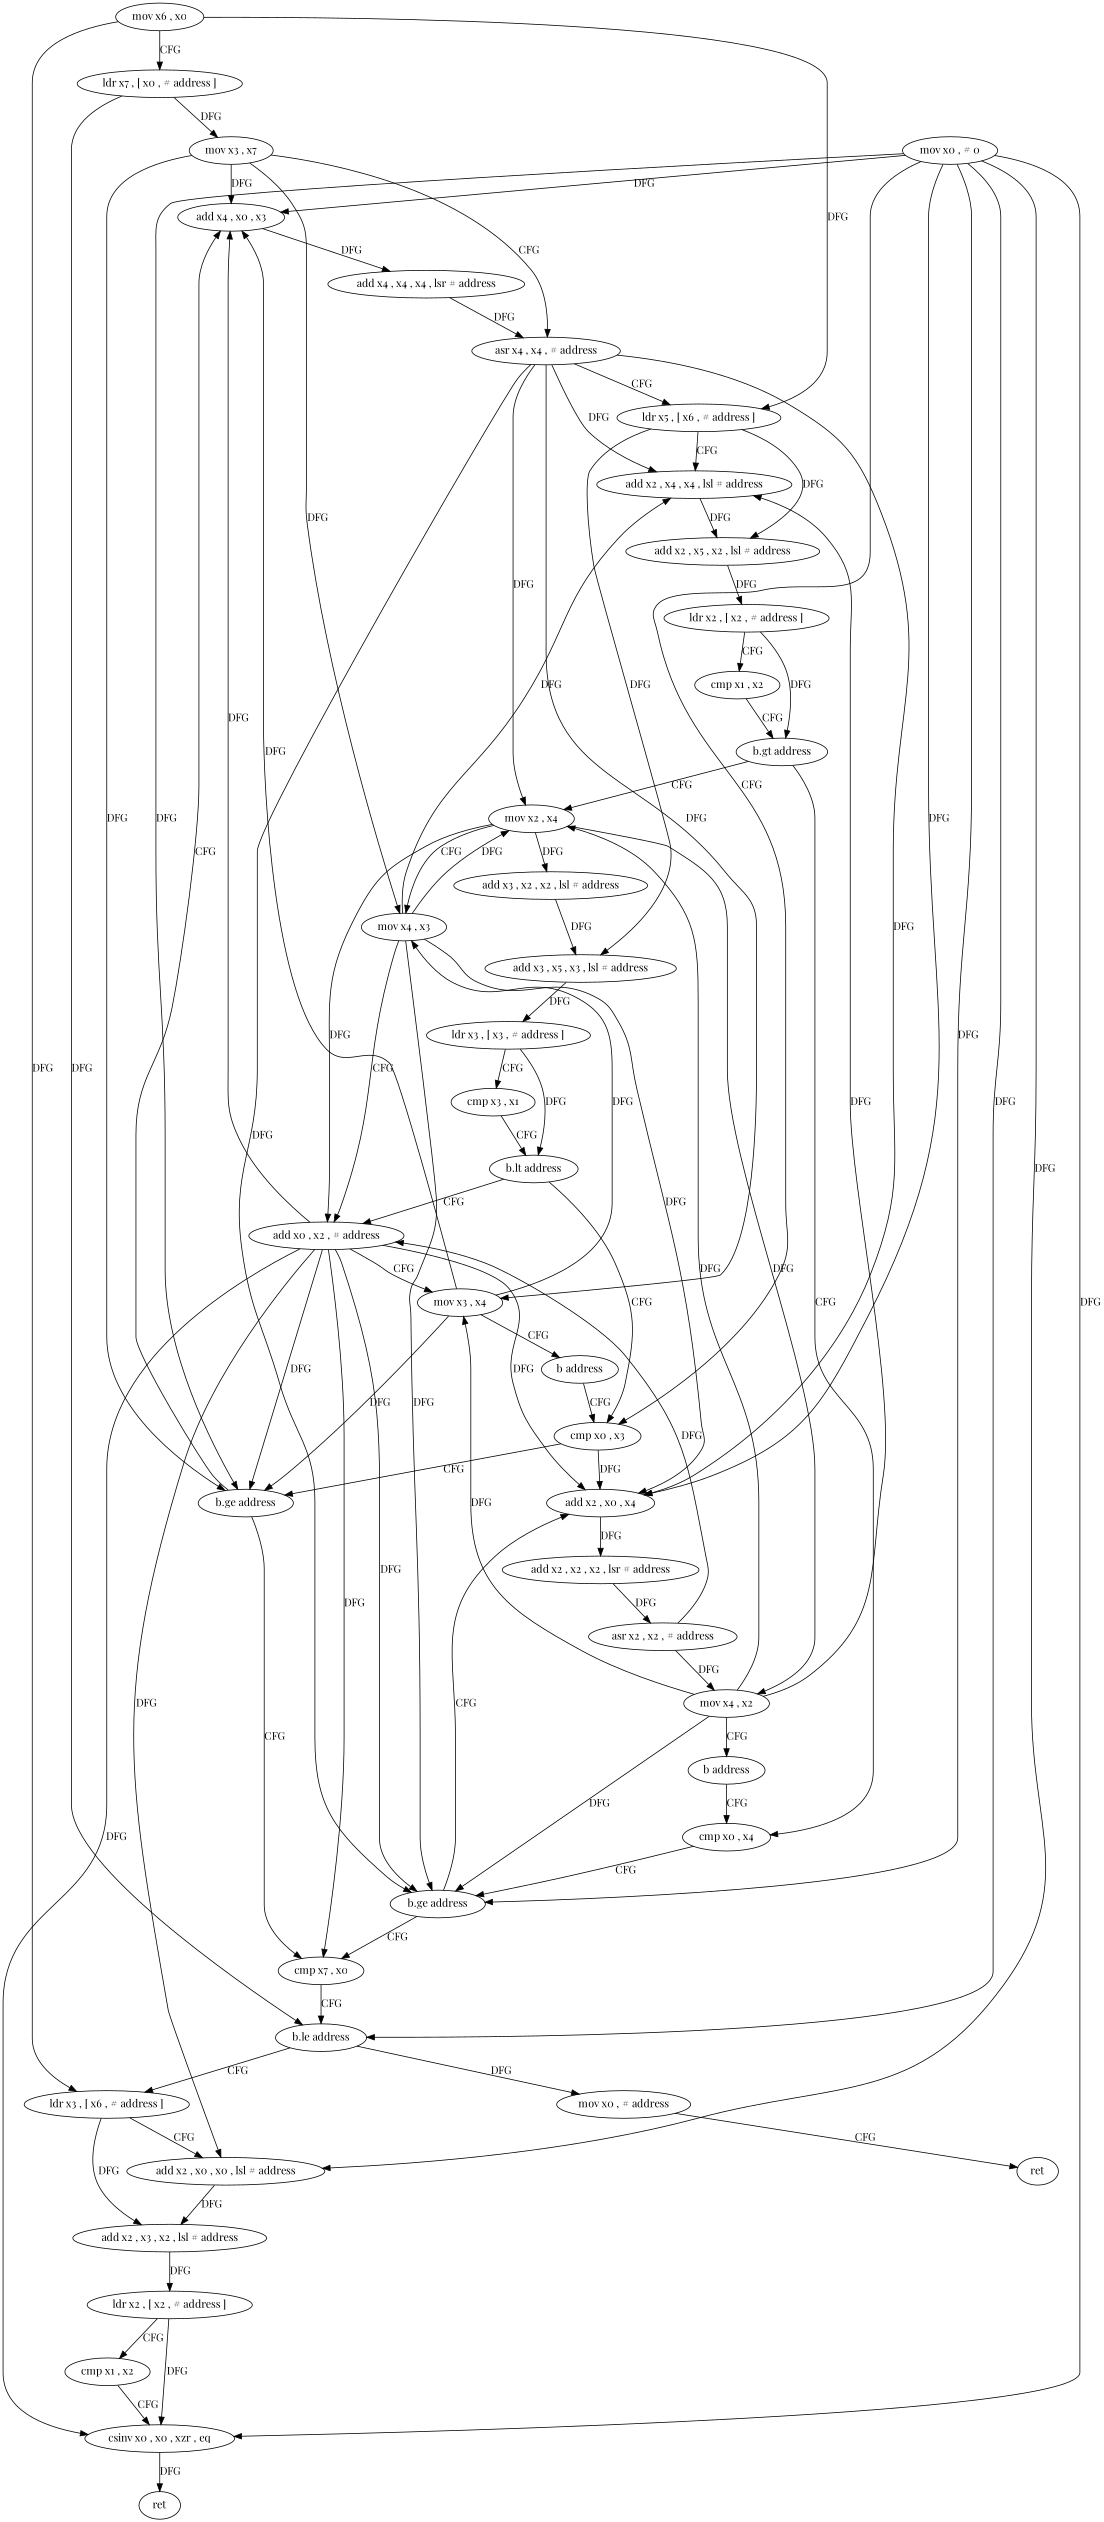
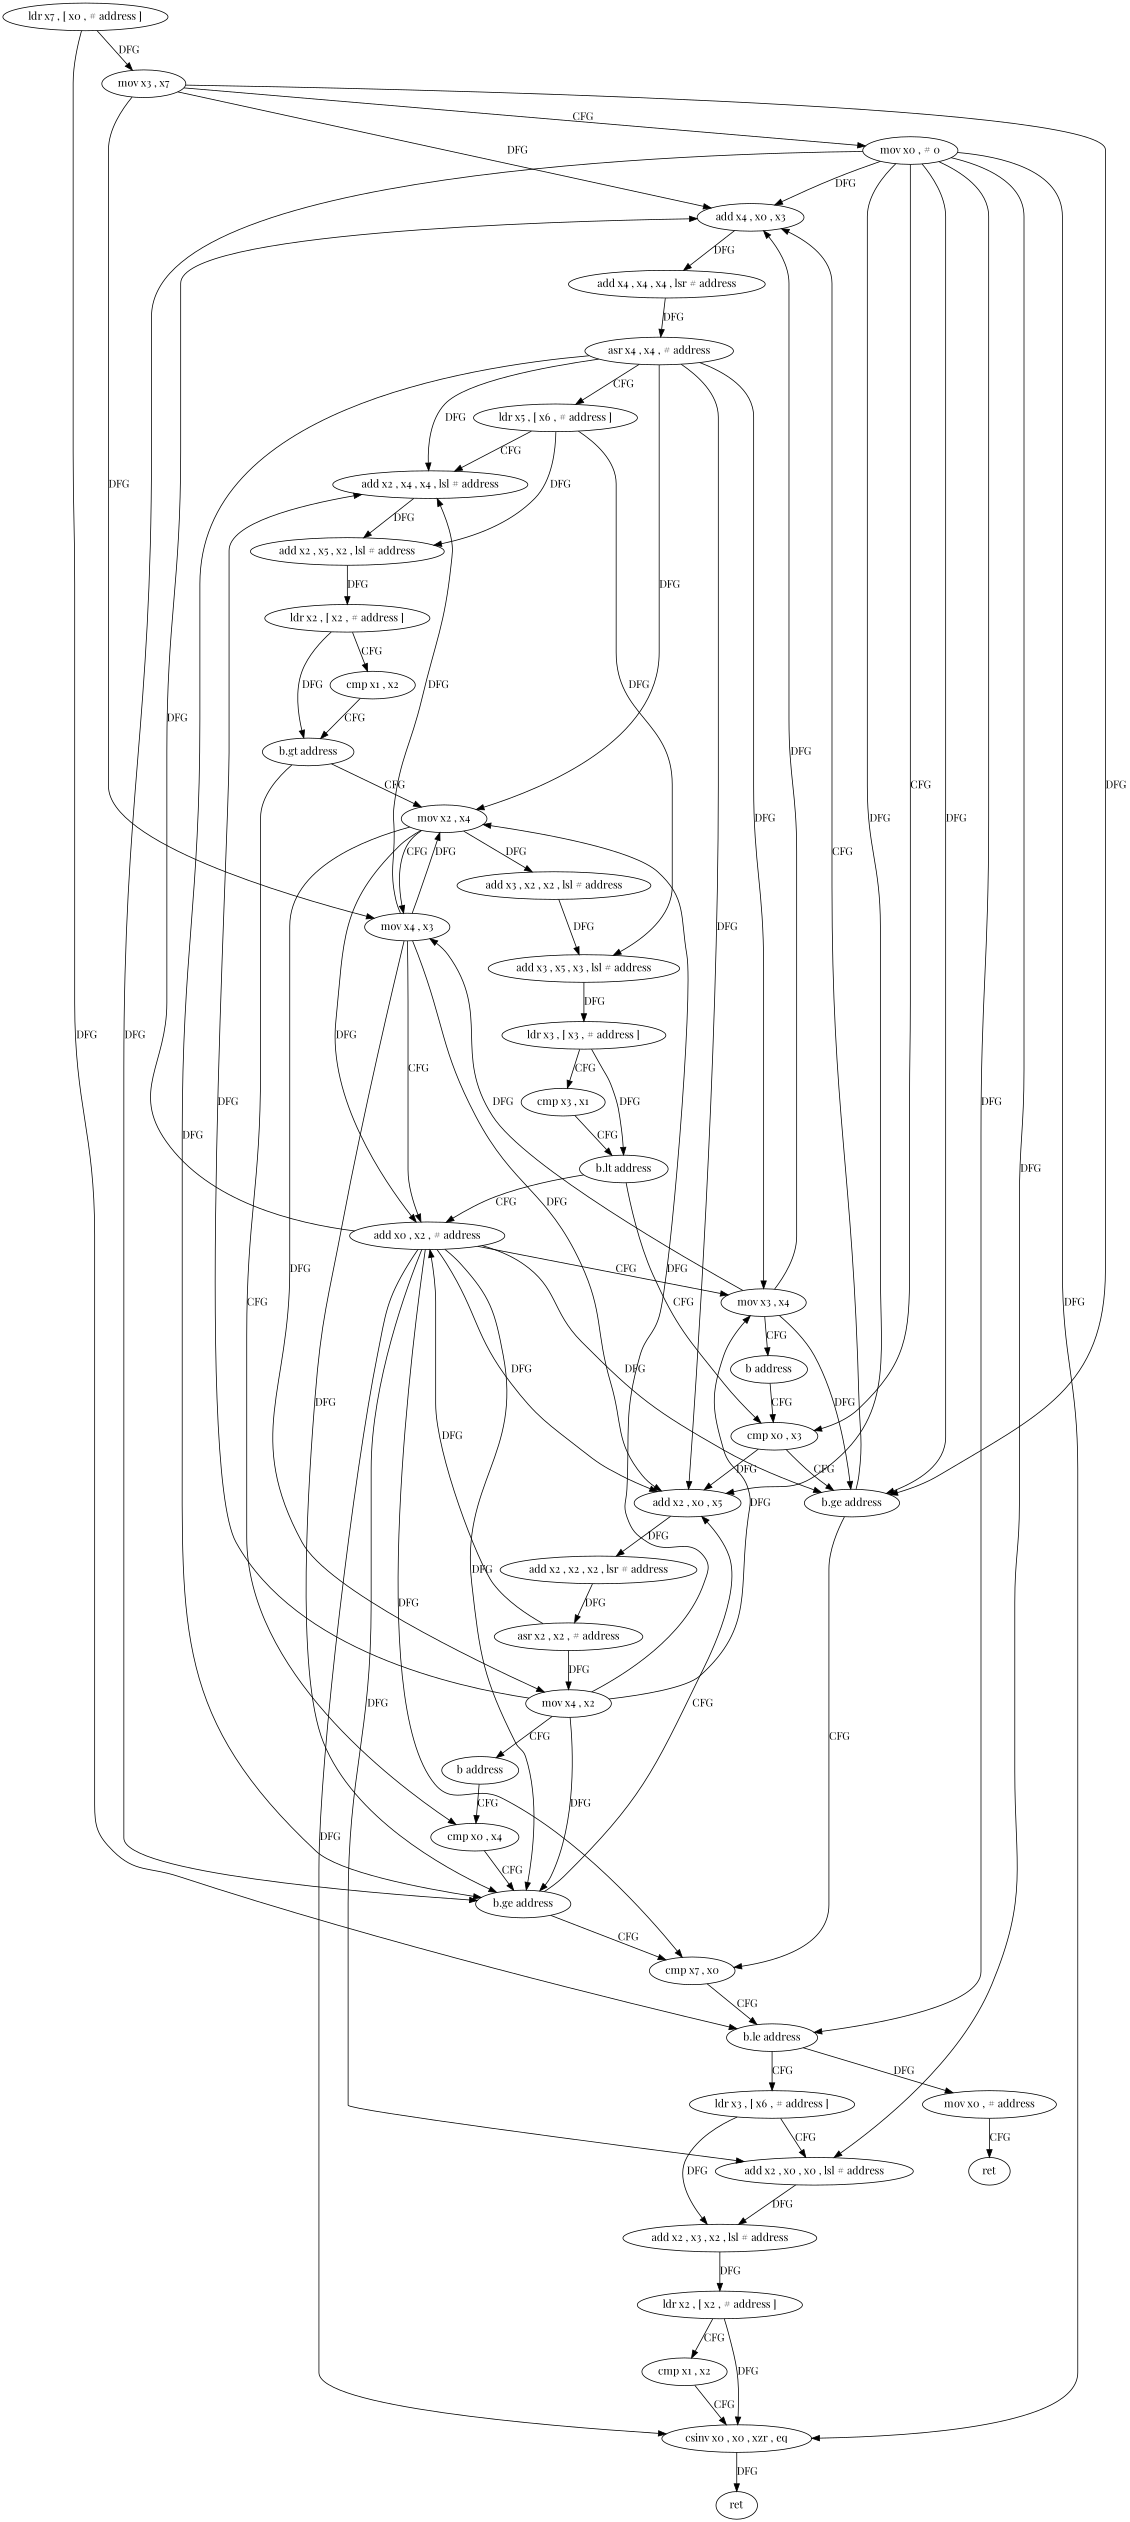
(160, 17) -> none
(440, 202) -> (521, 117)
(601, 1503) -> (688, 1503)
